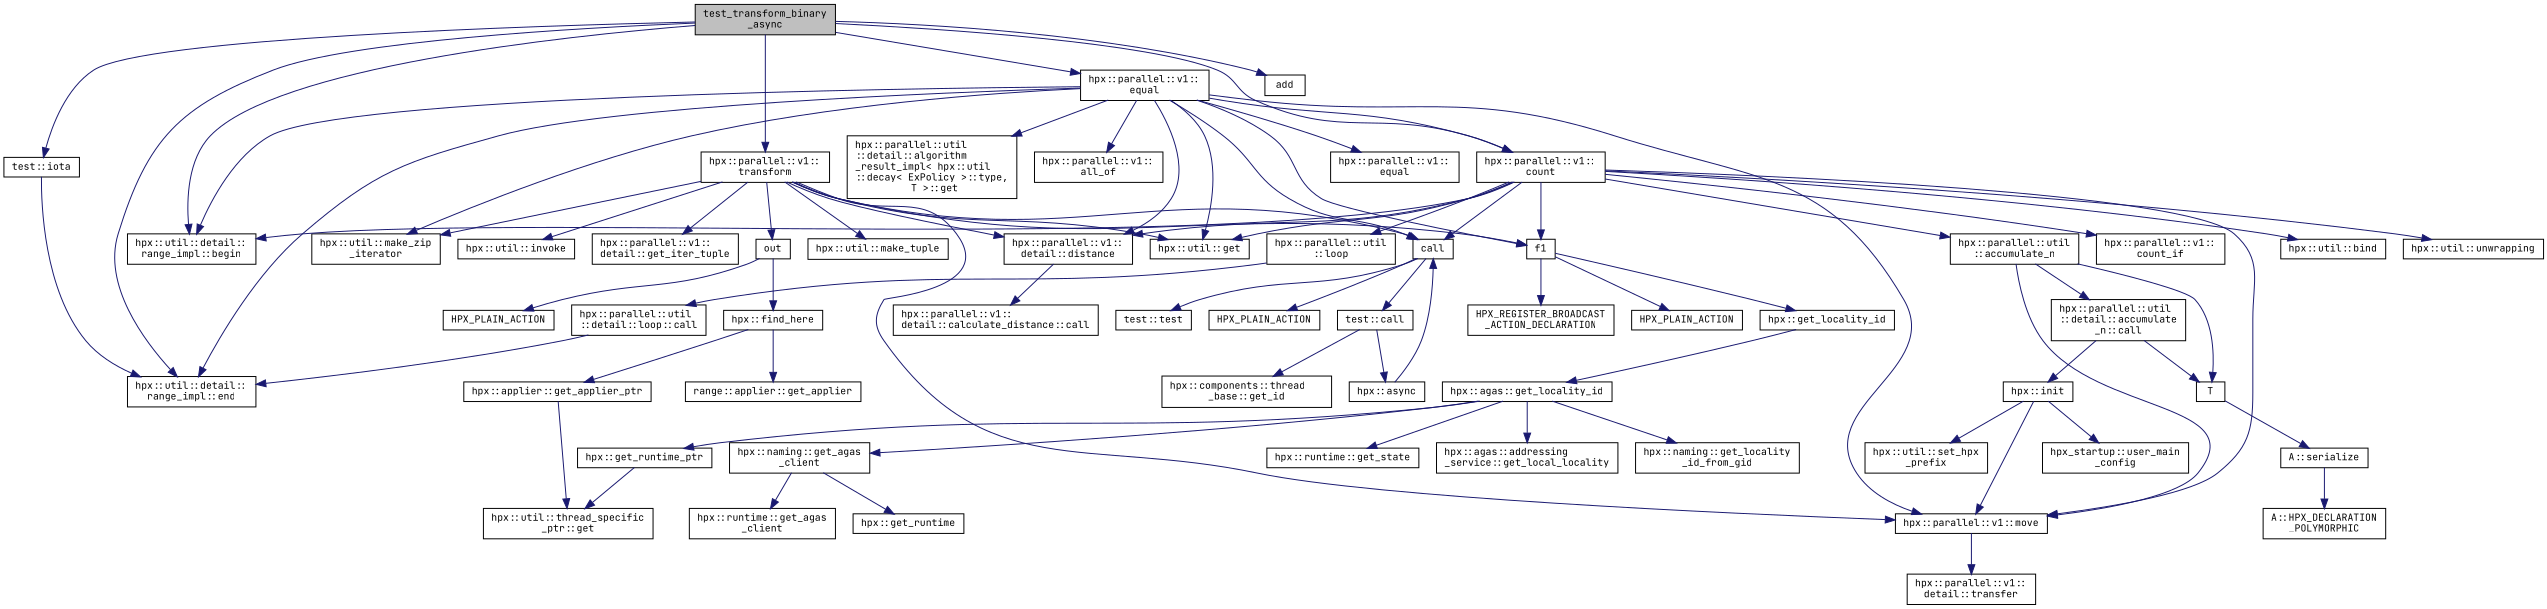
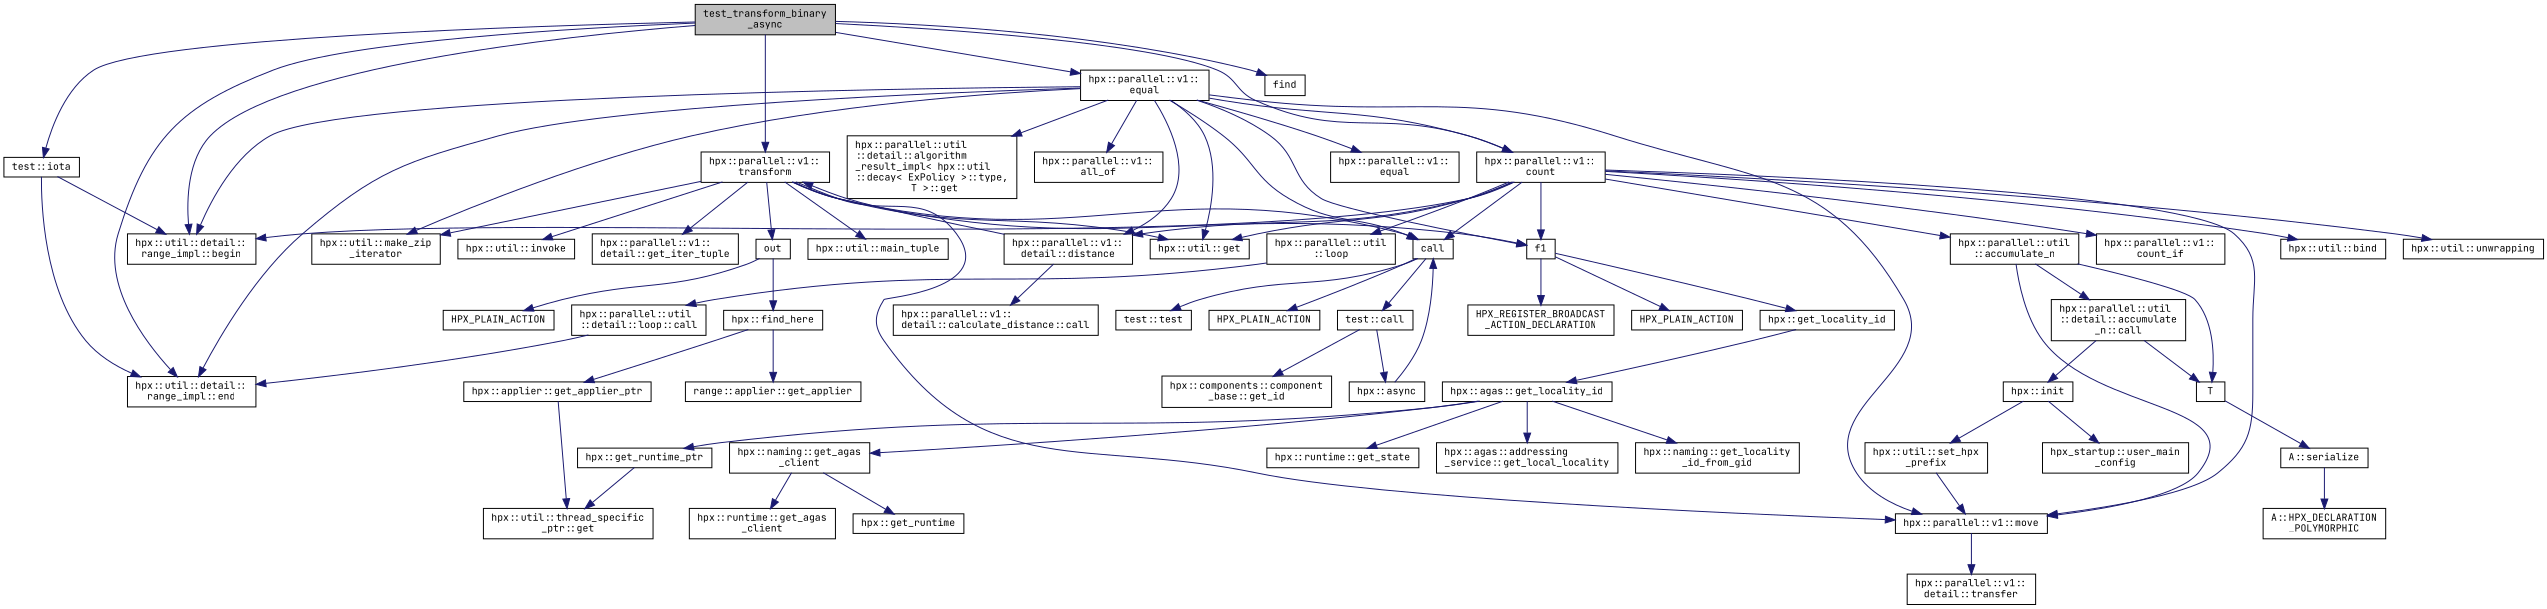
(1285, 85) -> (1285, 85)
none -> (107, 203)
(889, 213) -> (907, 214)
(878, 249) -> (878, 249)
(1247, 392) -> (1247, 392)
(2007, 453) -> (1948, 489)
